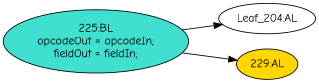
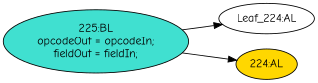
(267, 19) -> (267, 19)
(267, 64) -> (267, 64)
